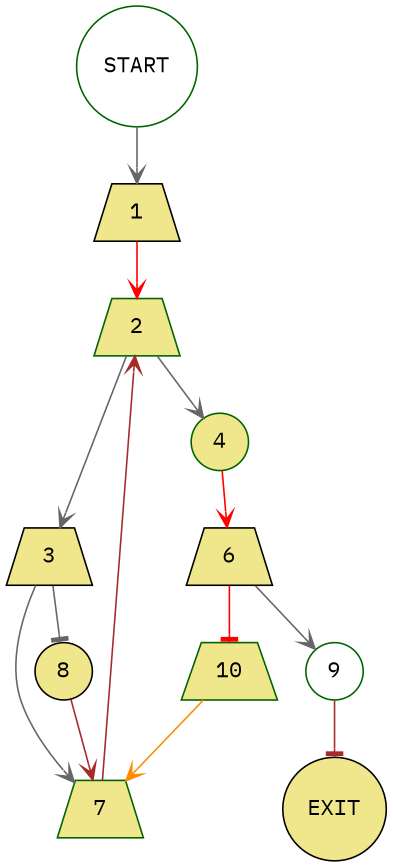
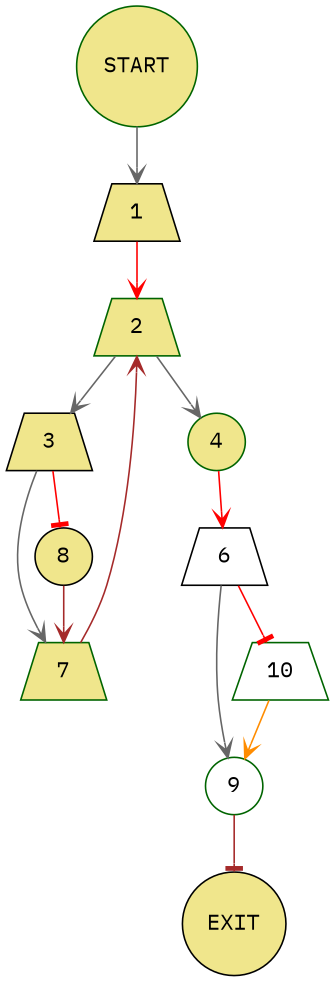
(137, 66) -> (137, 66)
(229, 557) -> (225, 557)
(56, 610) -> (56, 495)
(229, 671) -> (280, 671)
(170, 735) -> (260, 722)
